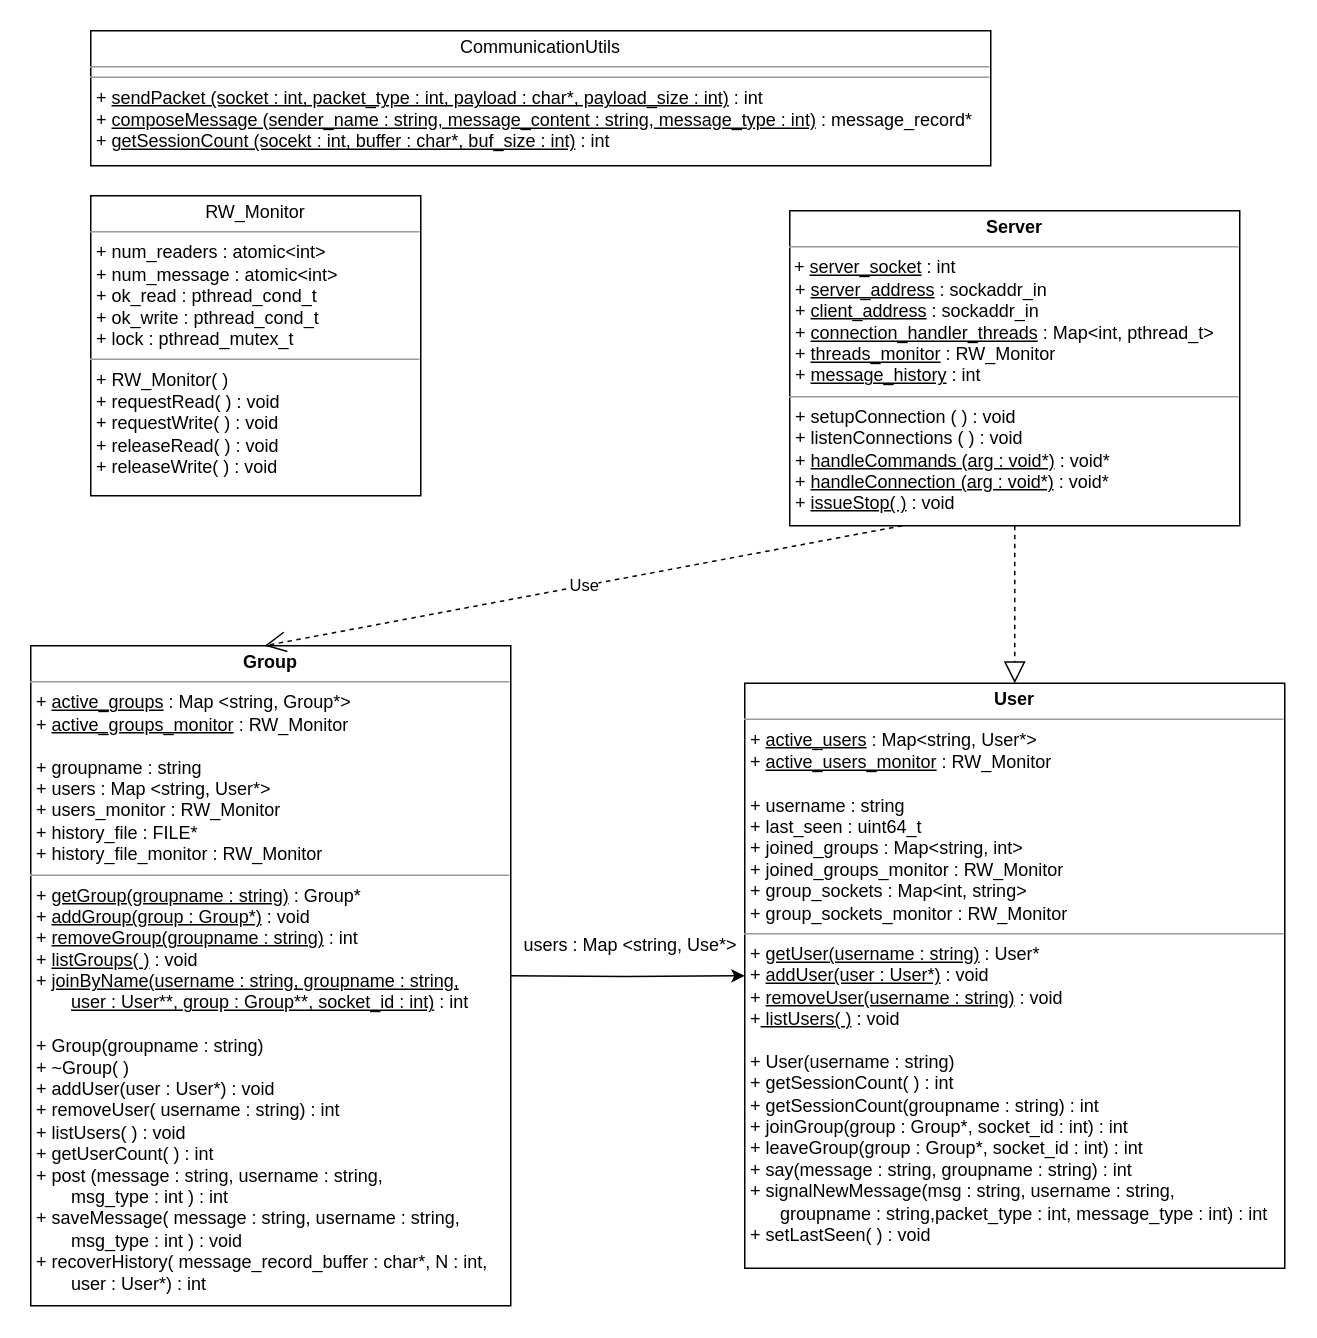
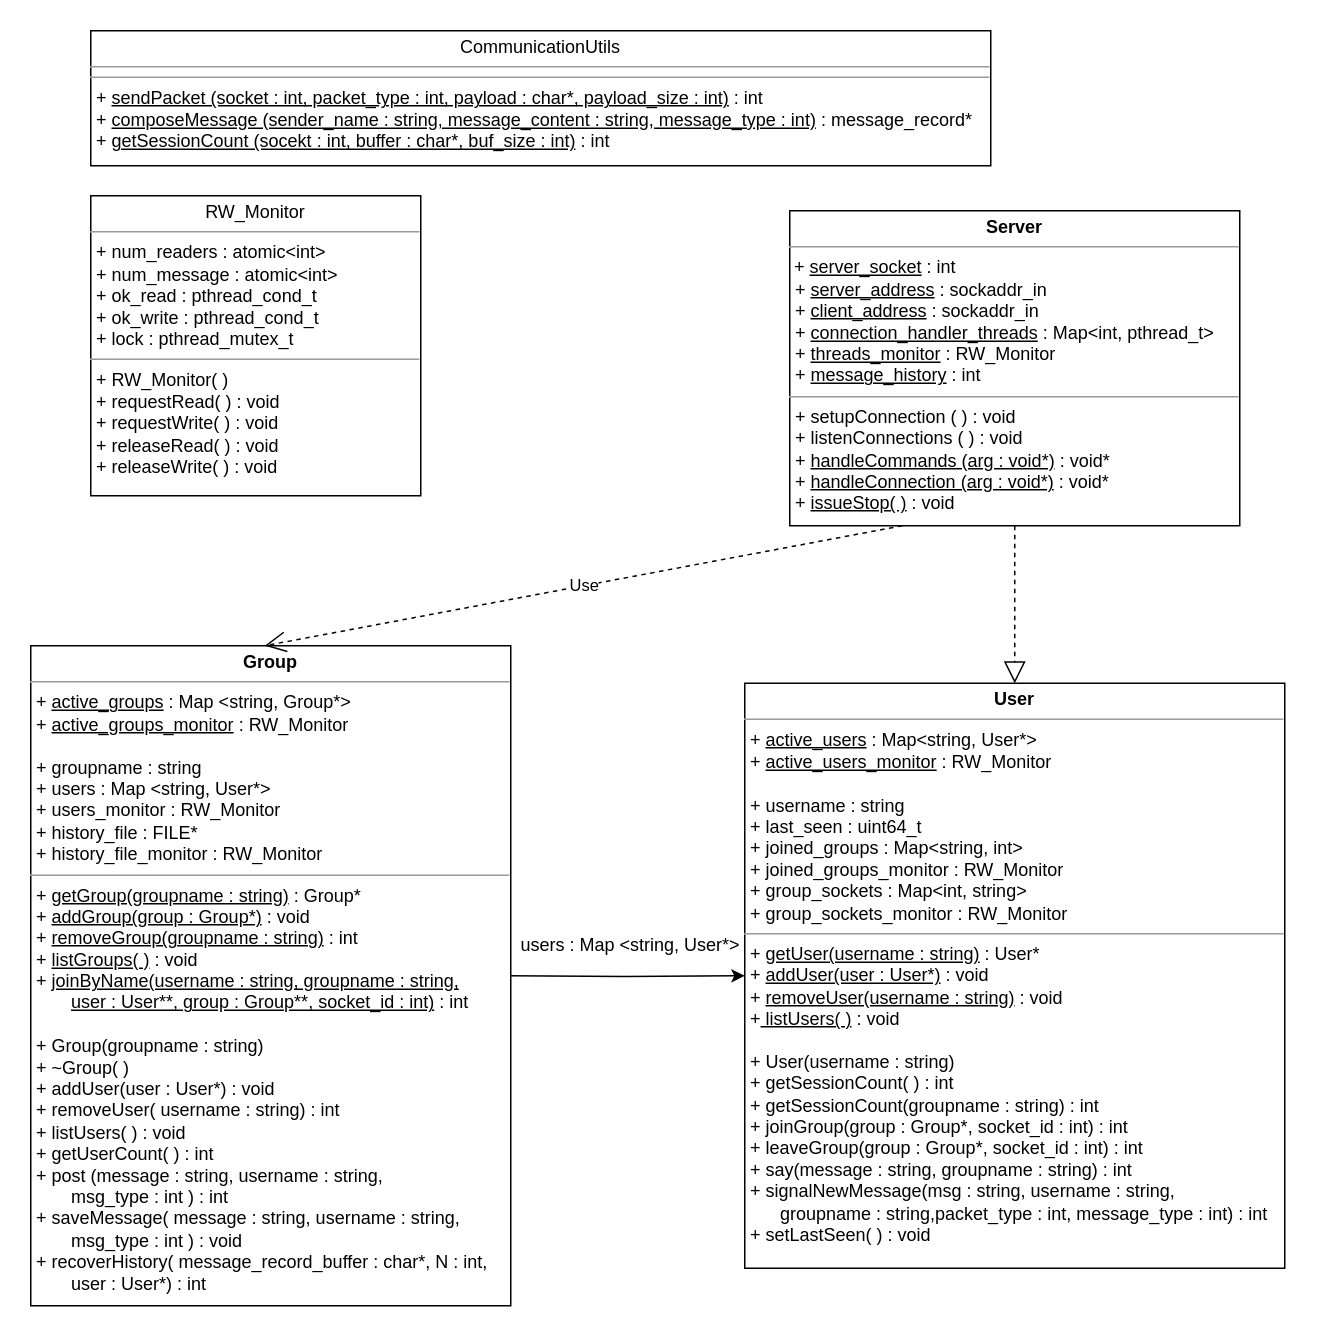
(631, 946) -> (631, 946)
